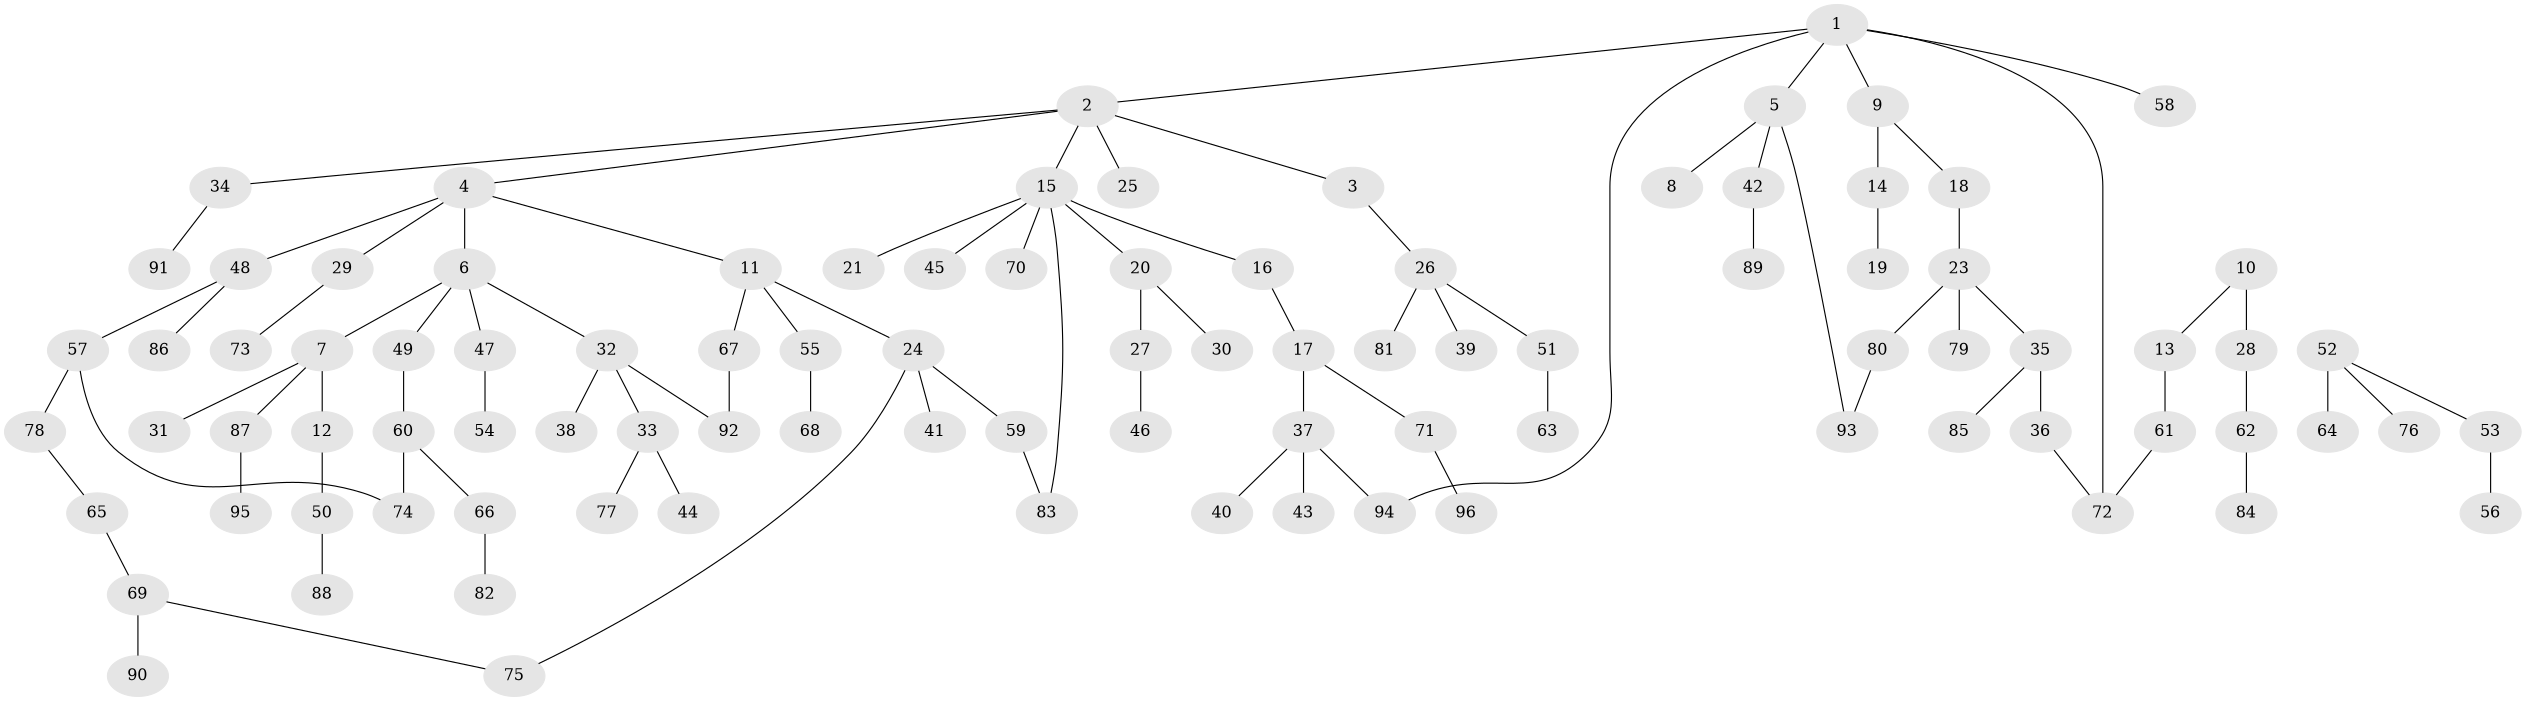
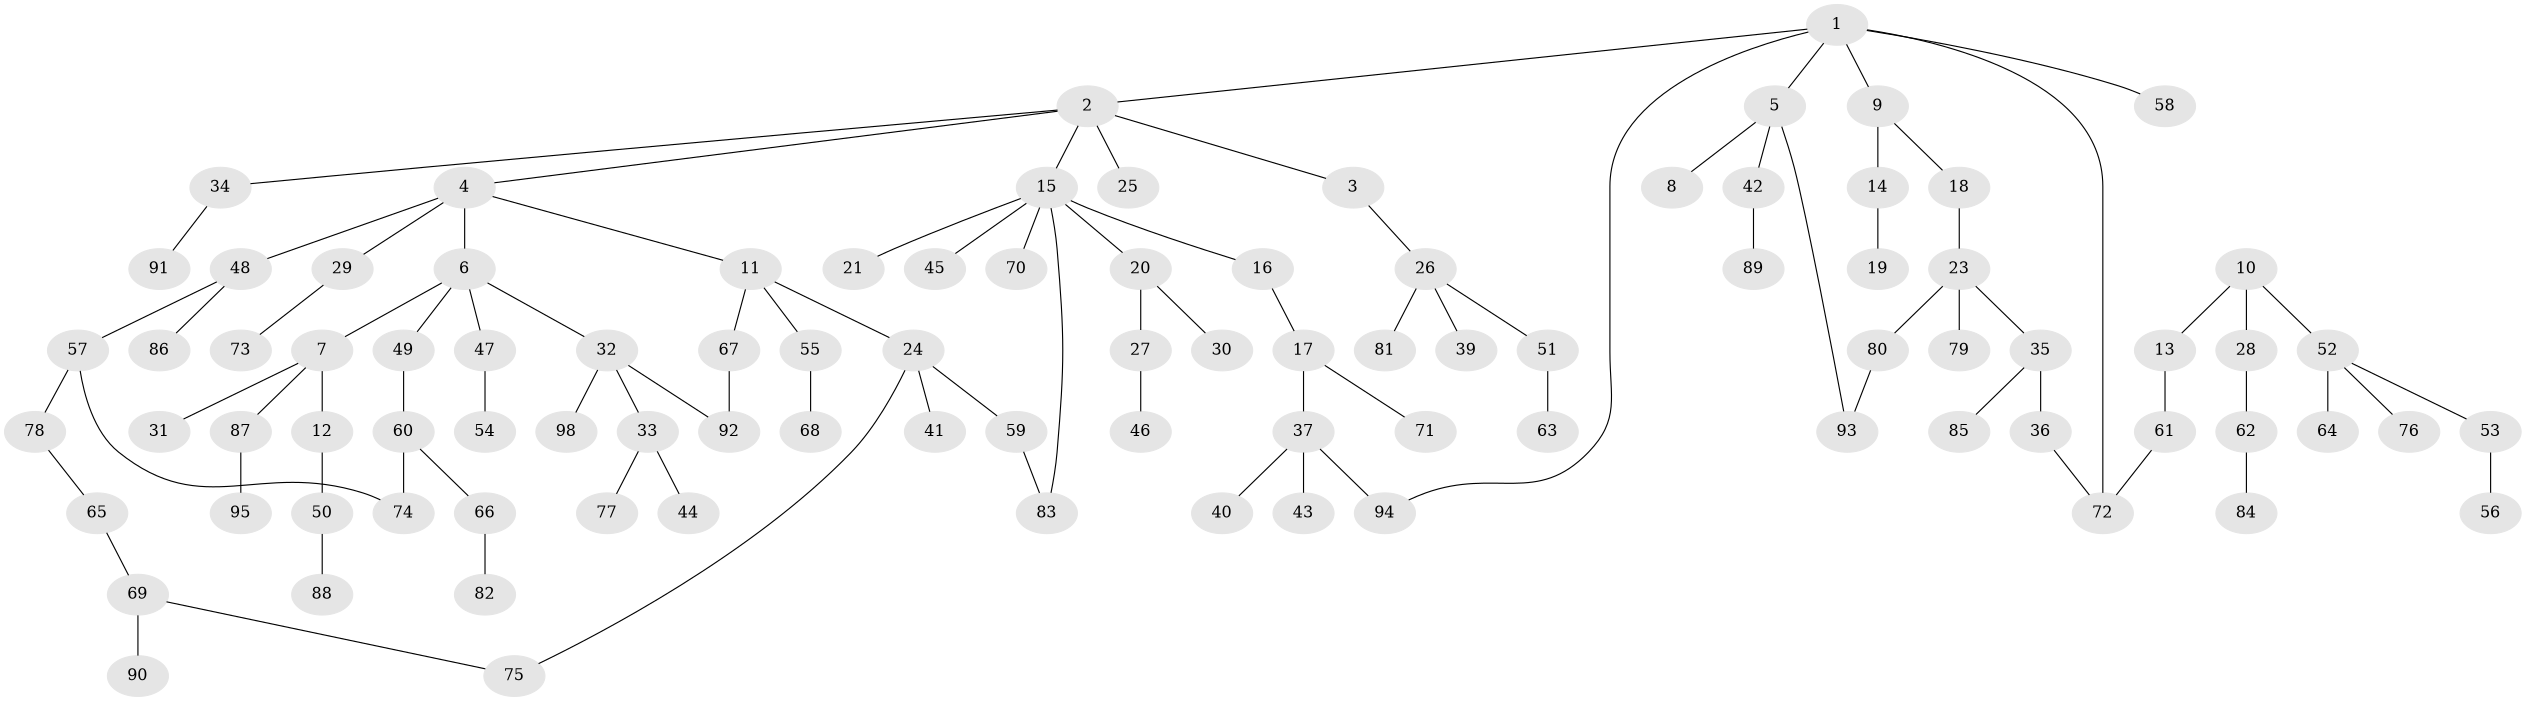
none -> (2287, 310)
(566, 432) -> (566, 432)
(1466, 513) -> none
